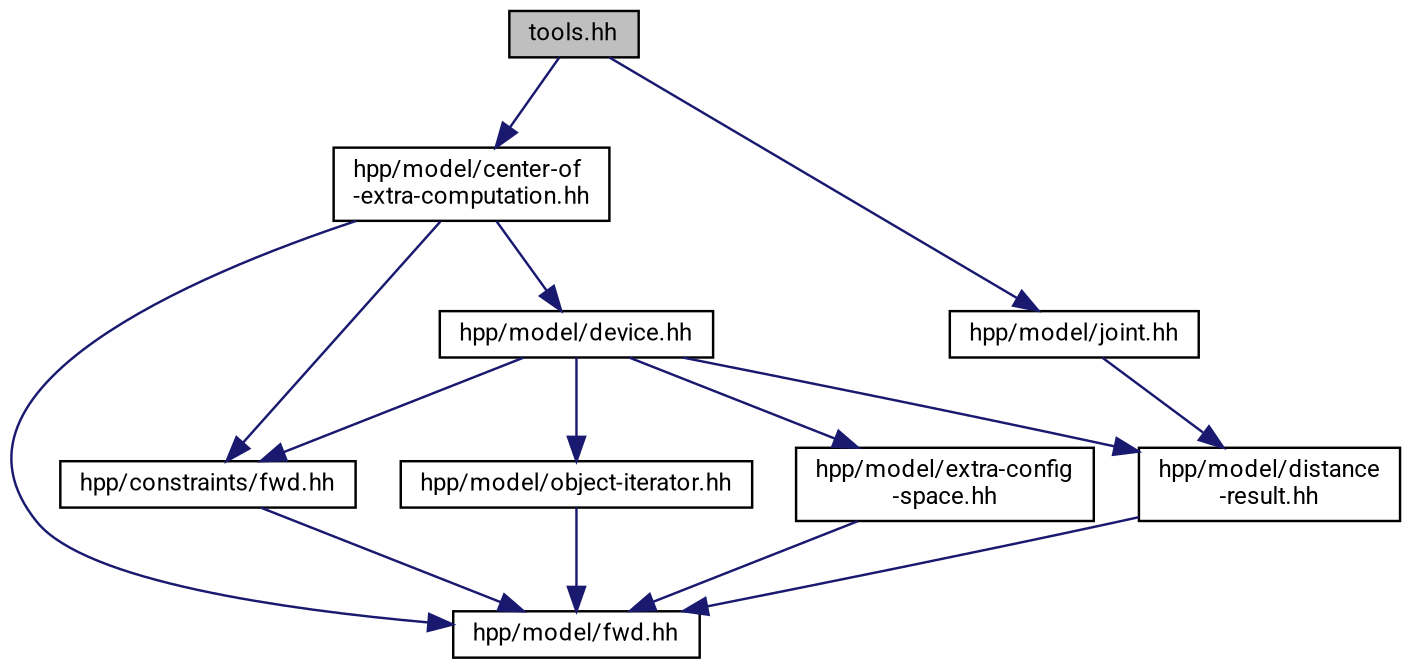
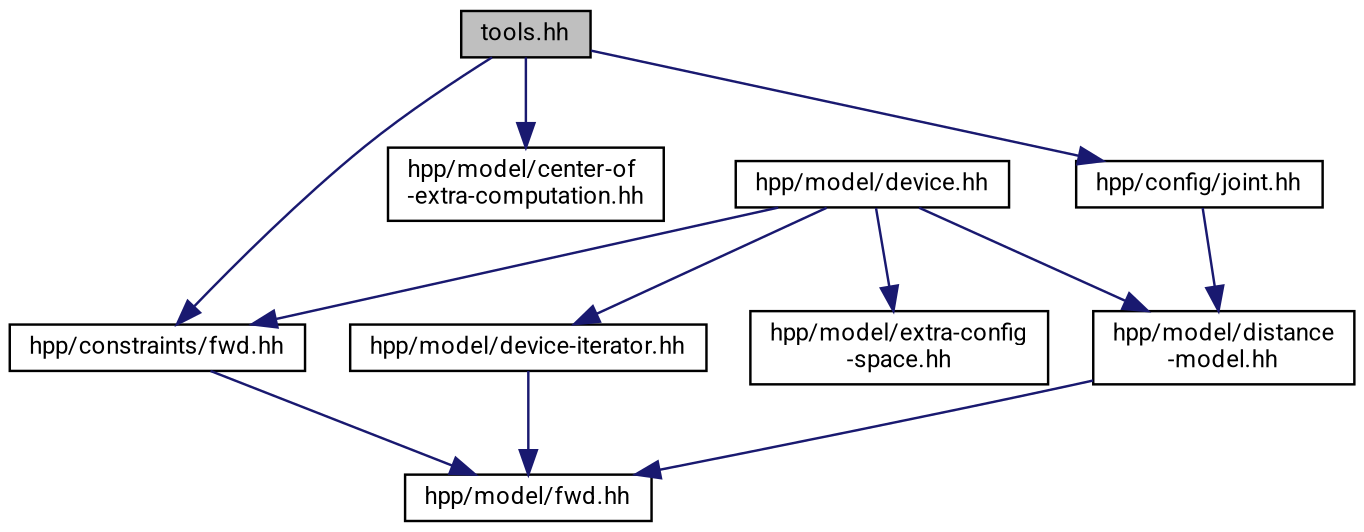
(522, 256) -> none
(342, 332) -> (335, 172)
(1074, 334) -> (1199, 184)
(16, 479) -> none
(576, 484) -> (528, 348)
(1269, 484) -> (1224, 348)
(755, 562) -> none
